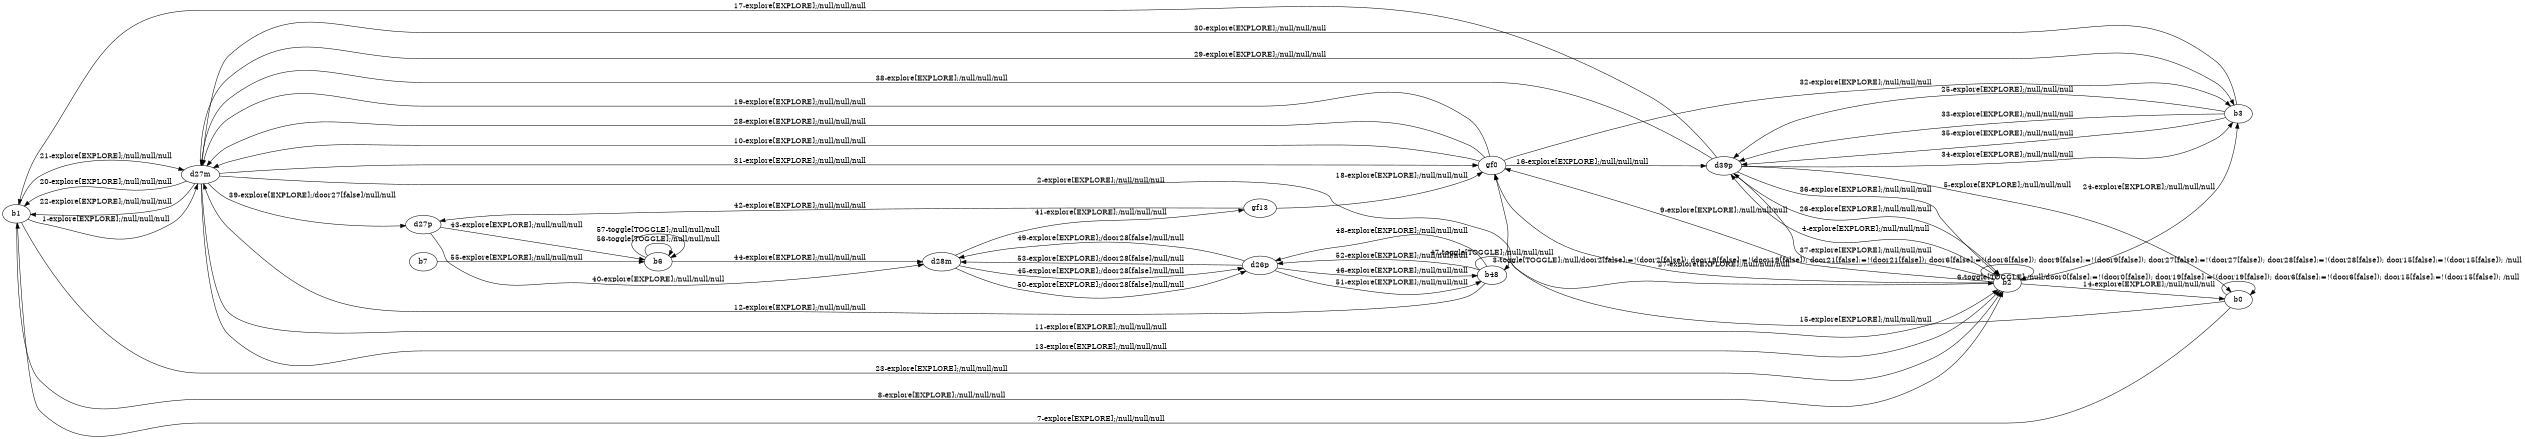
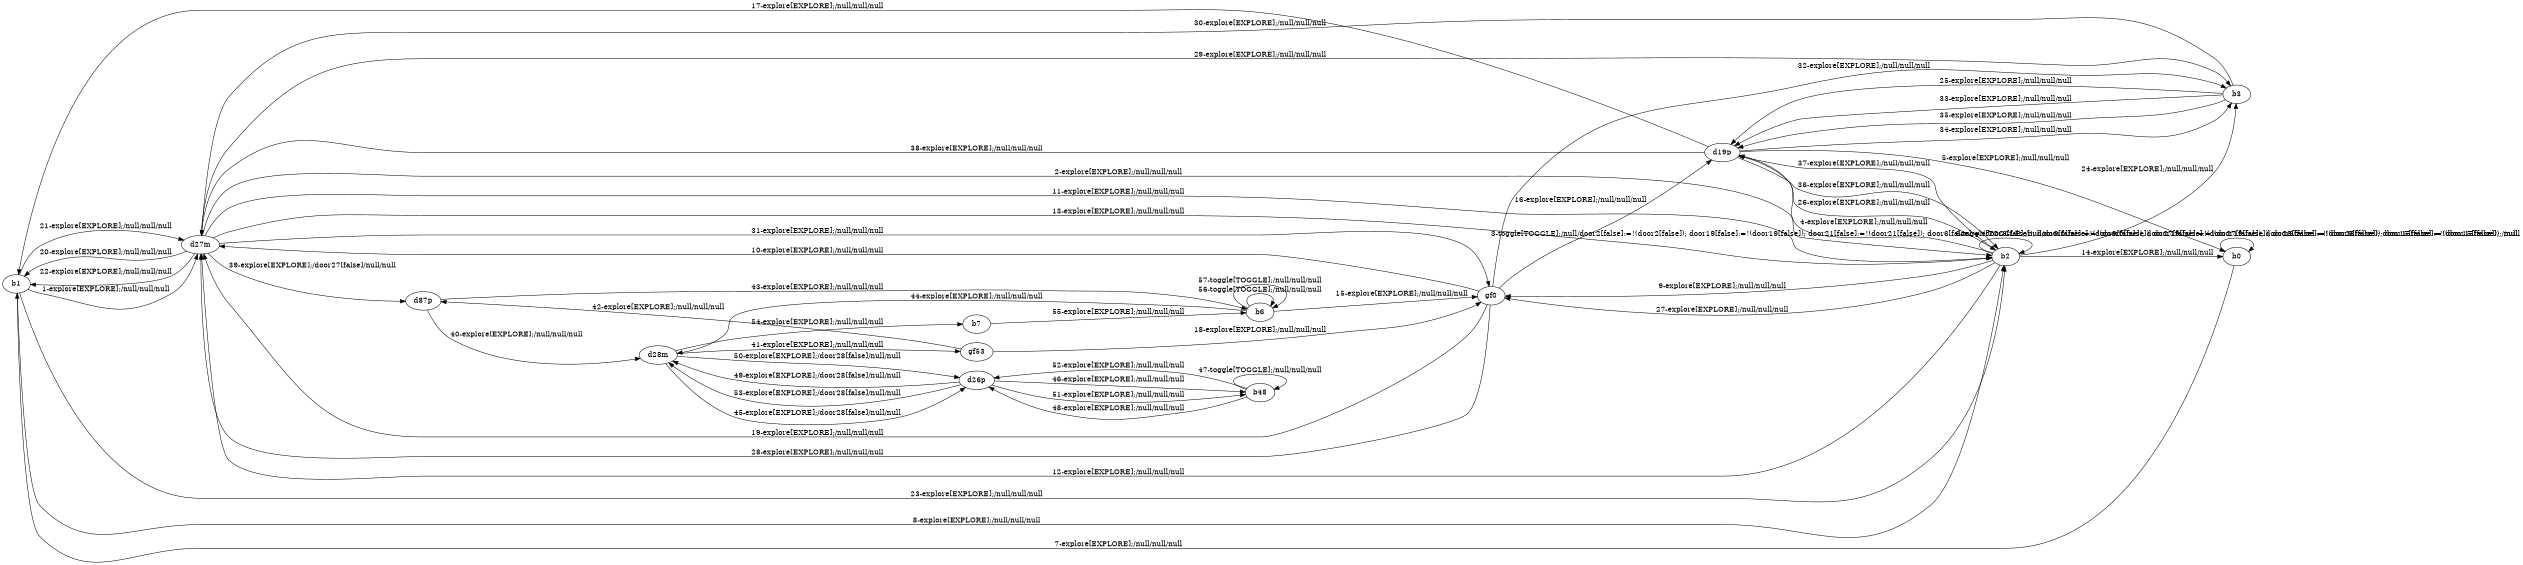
(1724, 166) -> (1722, 153)
(1260, 208) -> (977, 352)
(423, 225) -> (423, 301)
(824, 312) -> (1053, 476)
(1820, 325) -> (1373, 304)
none -> (801, 332)
